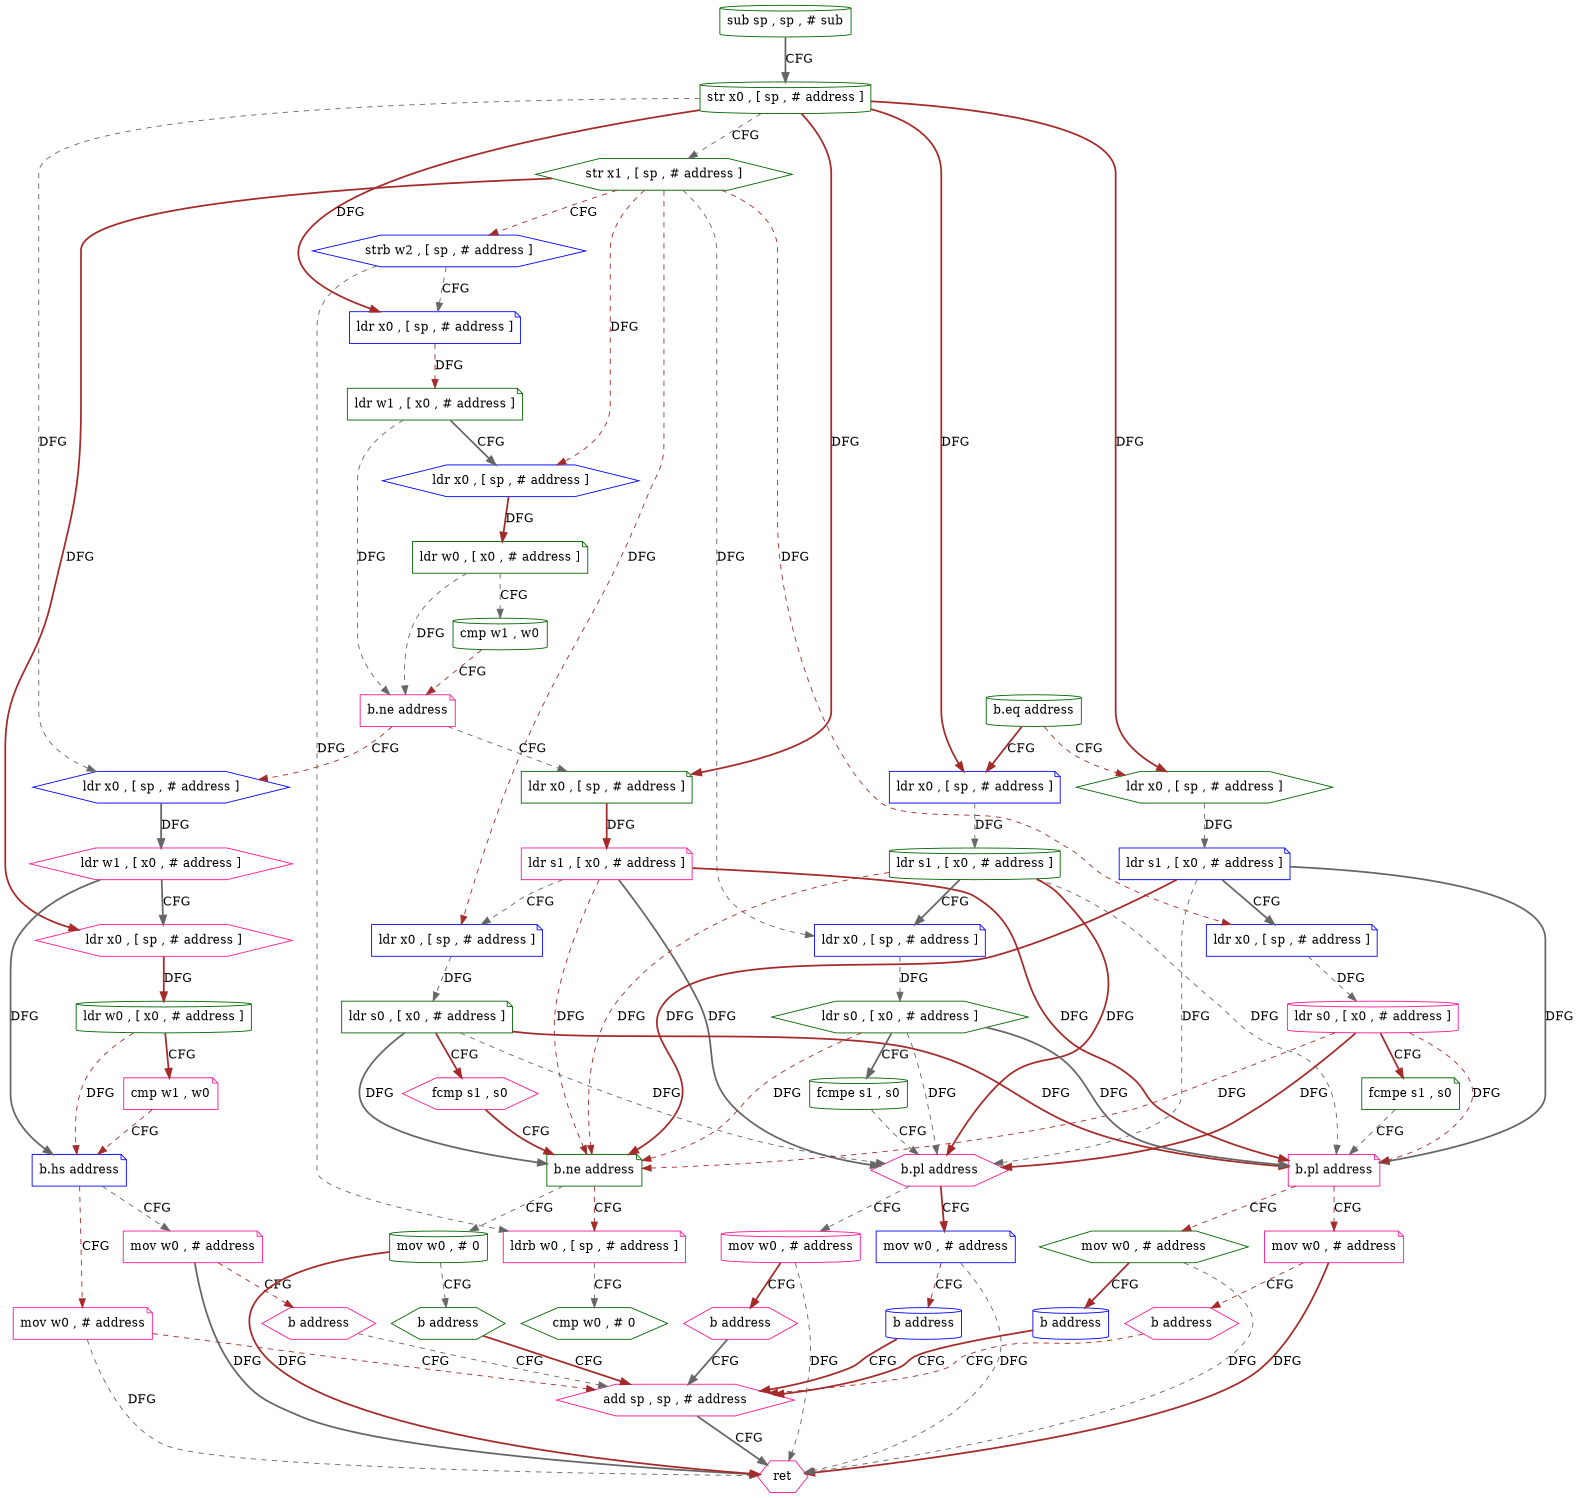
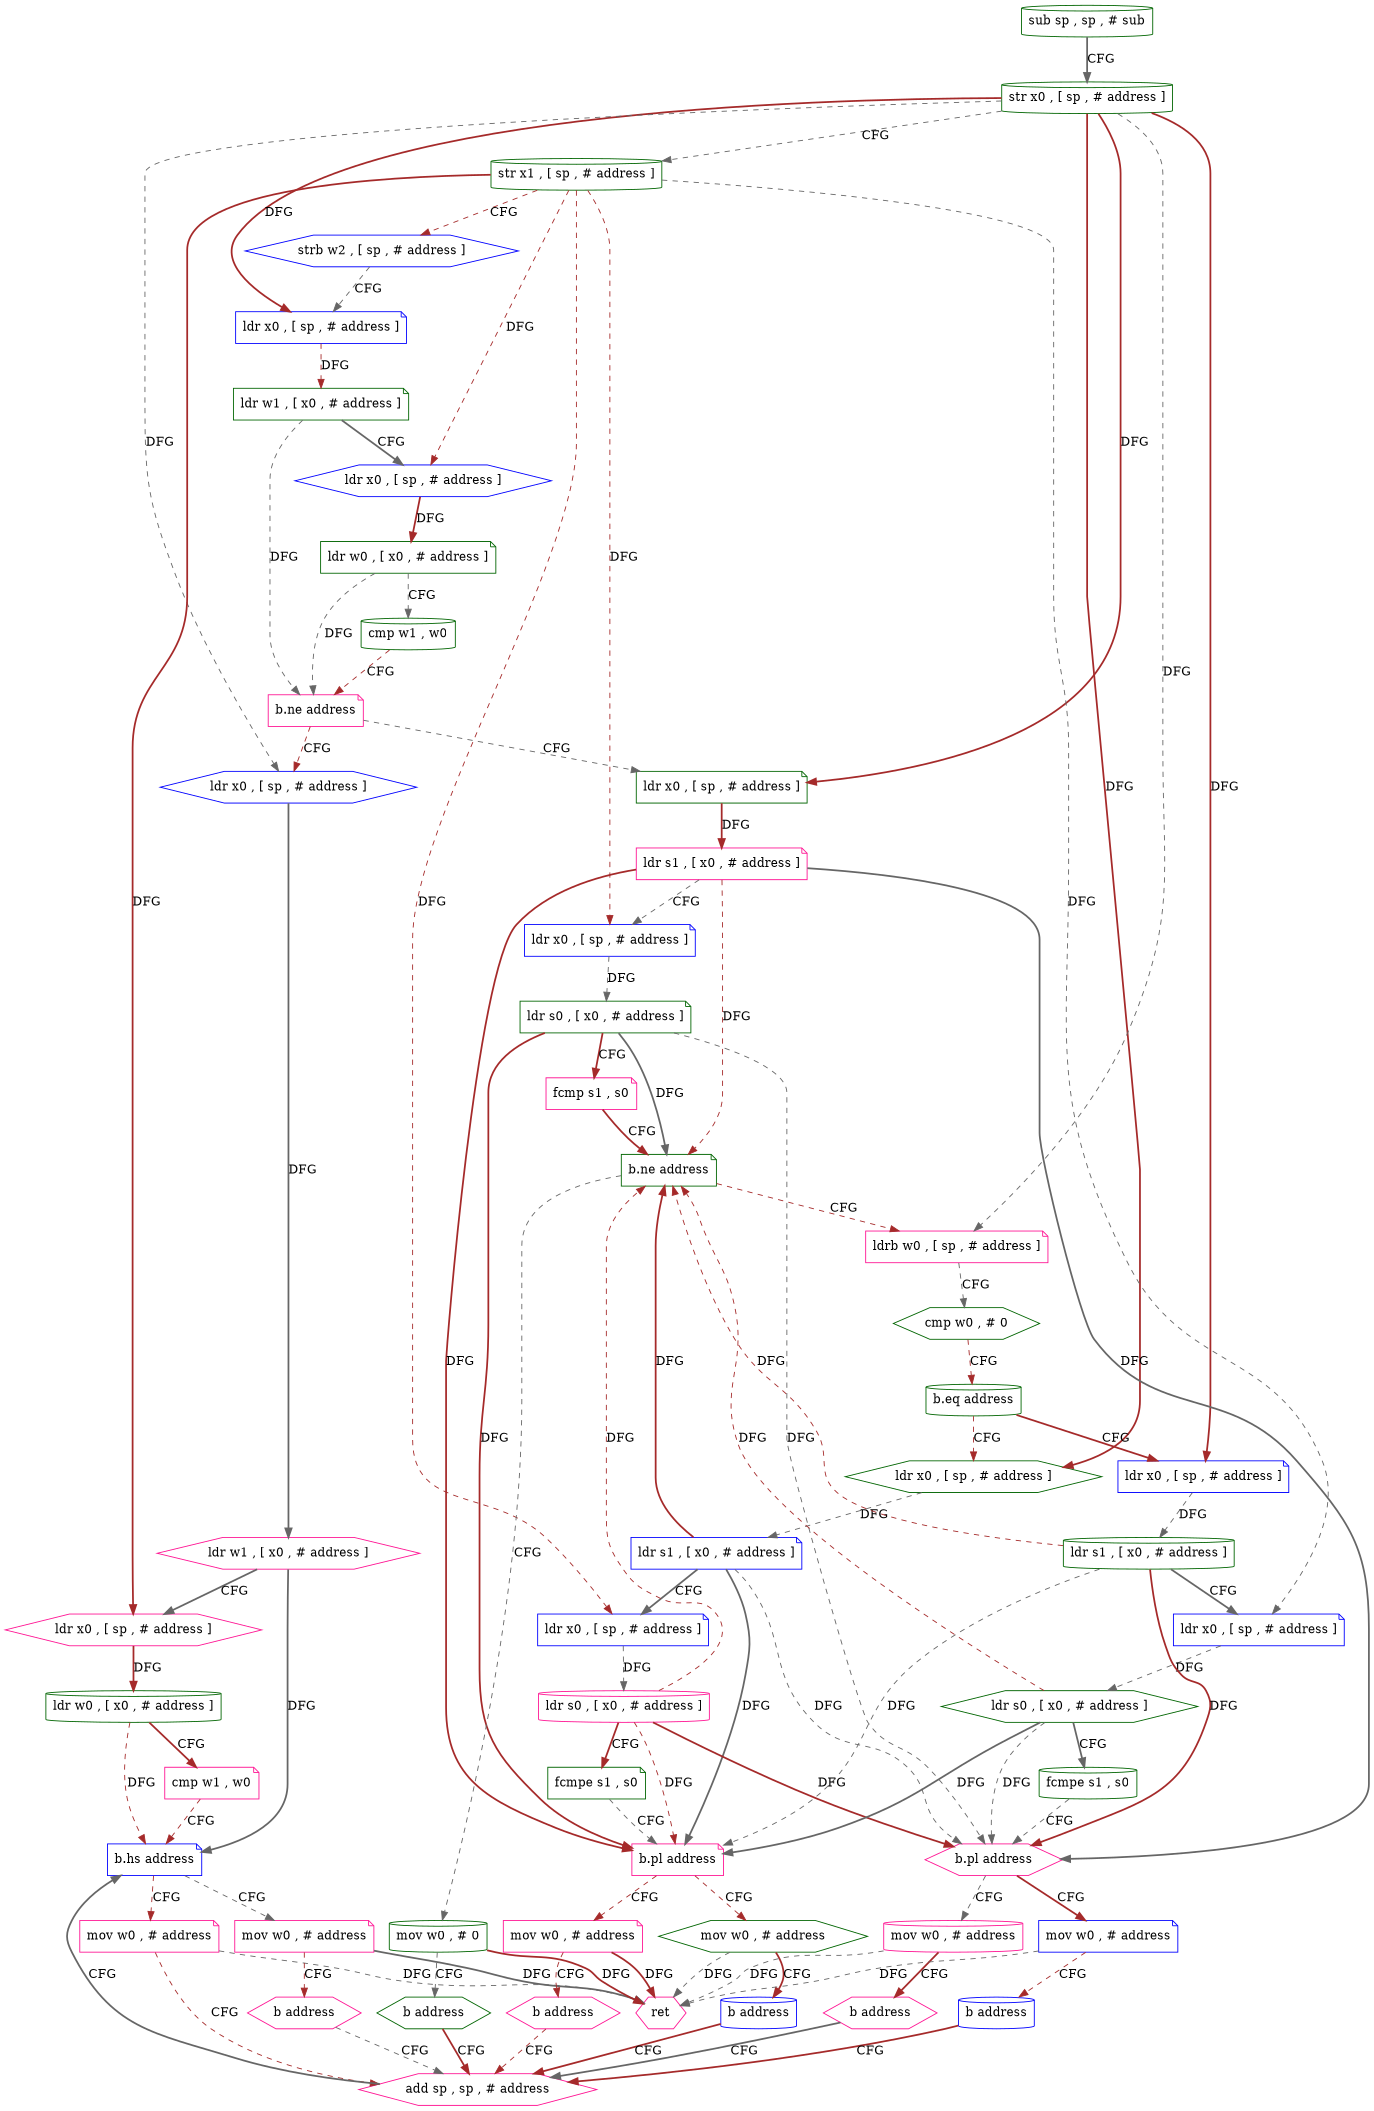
(664, 174) -> (576, 174)
(317, 801) -> (1163, 689)
(470, 1094) -> (591, 1094)
none -> (970, 1357)
(728, 1438) -> (165, 2036)
